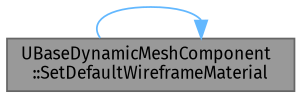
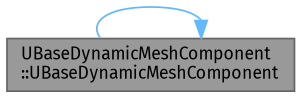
(151, 65) -> (151, 65)
